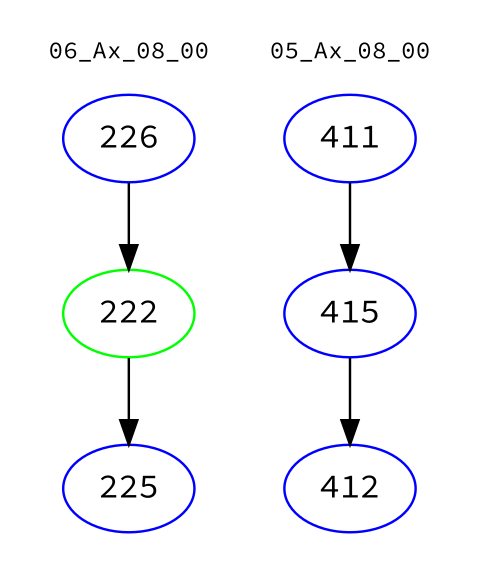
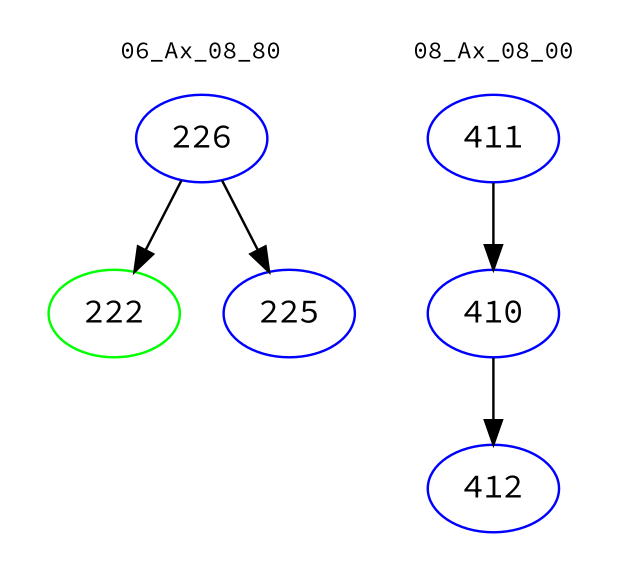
(130, 52) -> (202, 52)
(351, 52) -> (495, 52)
(350, 314) -> (493, 314)
(129, 389) -> (240, 215)
